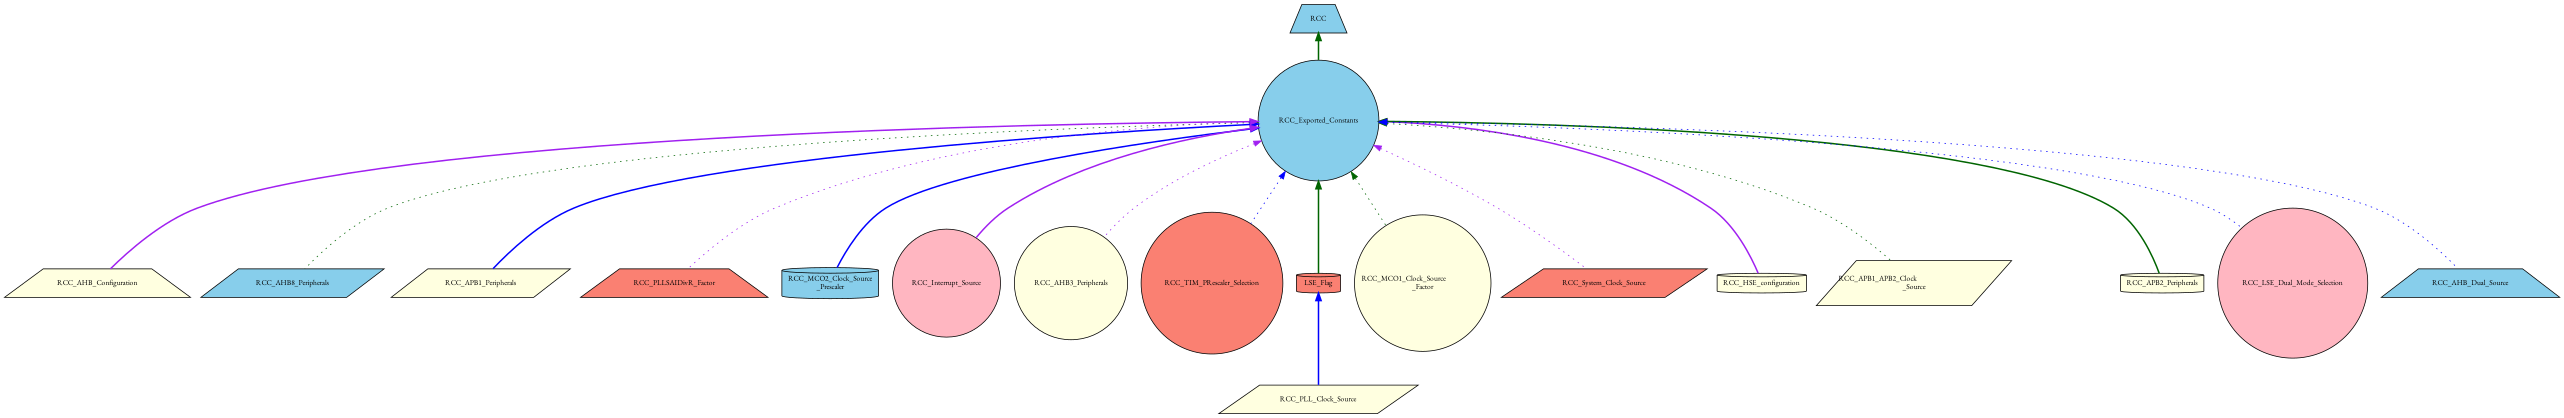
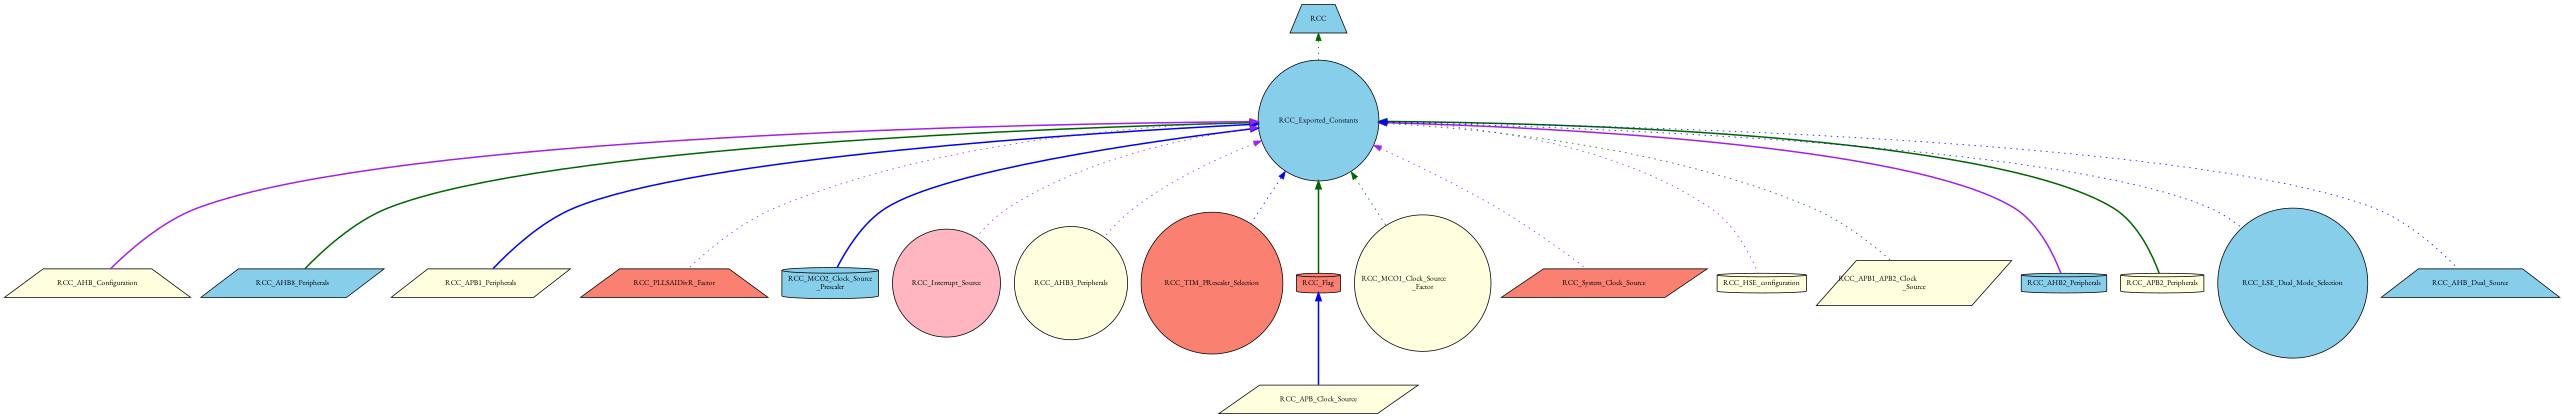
(1318, 50) -> (1318, 50)
(765, 148) -> (765, 148)
(1594, 155) -> (1594, 155)
(1104, 163) -> (1104, 163)
(1318, 283) -> (1318, 283)
none -> (2064, 283)
(2293, 283) -> (2293, 283)
(1318, 399) -> (1318, 399)
